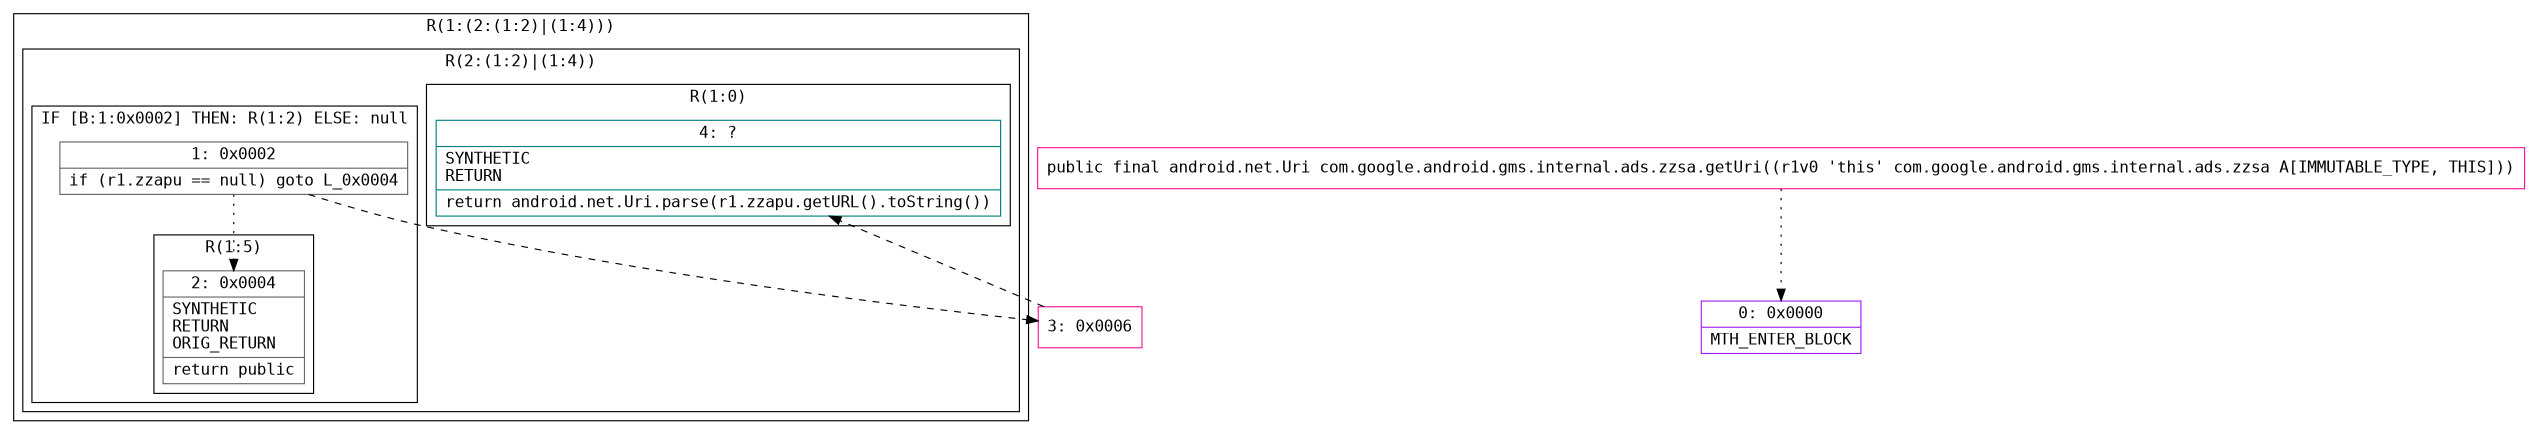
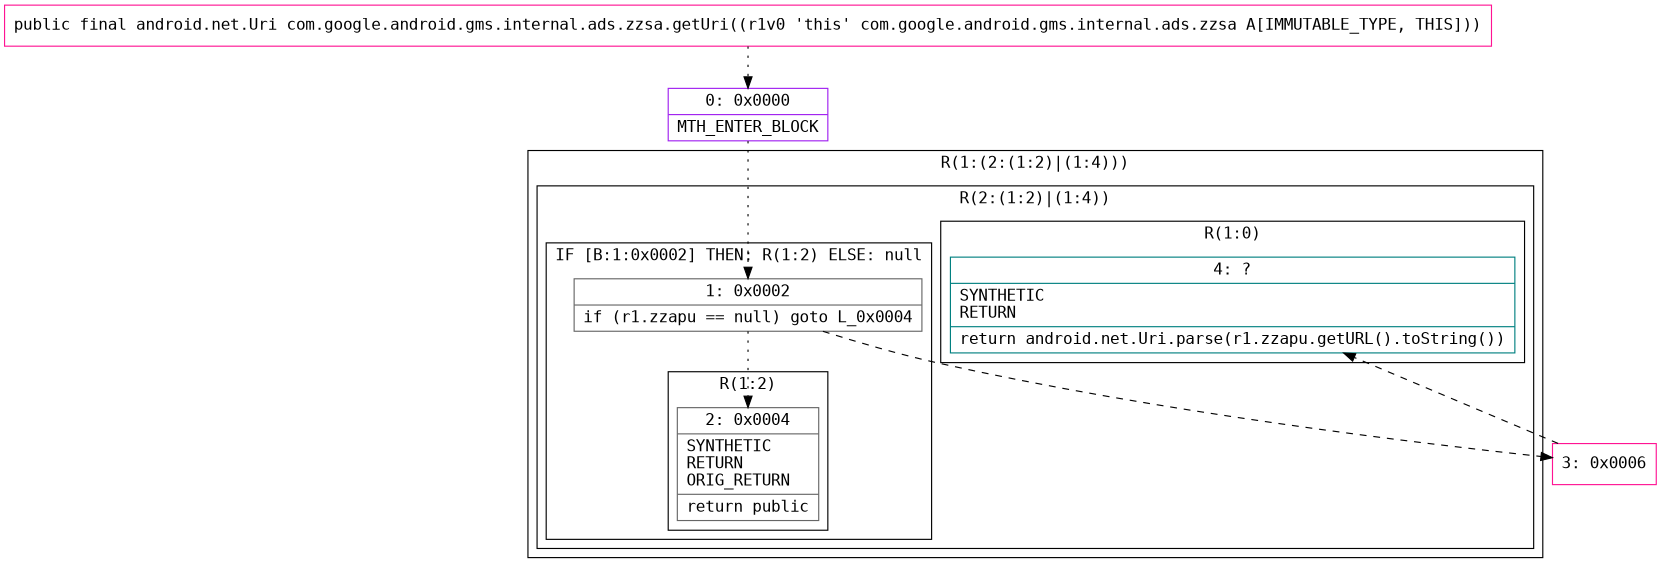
none -> (748, 204)
(234, 248) -> (748, 385)
